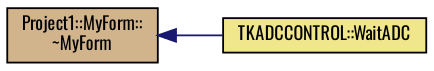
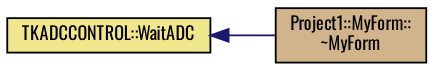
(199, 35) -> (252, 35)
